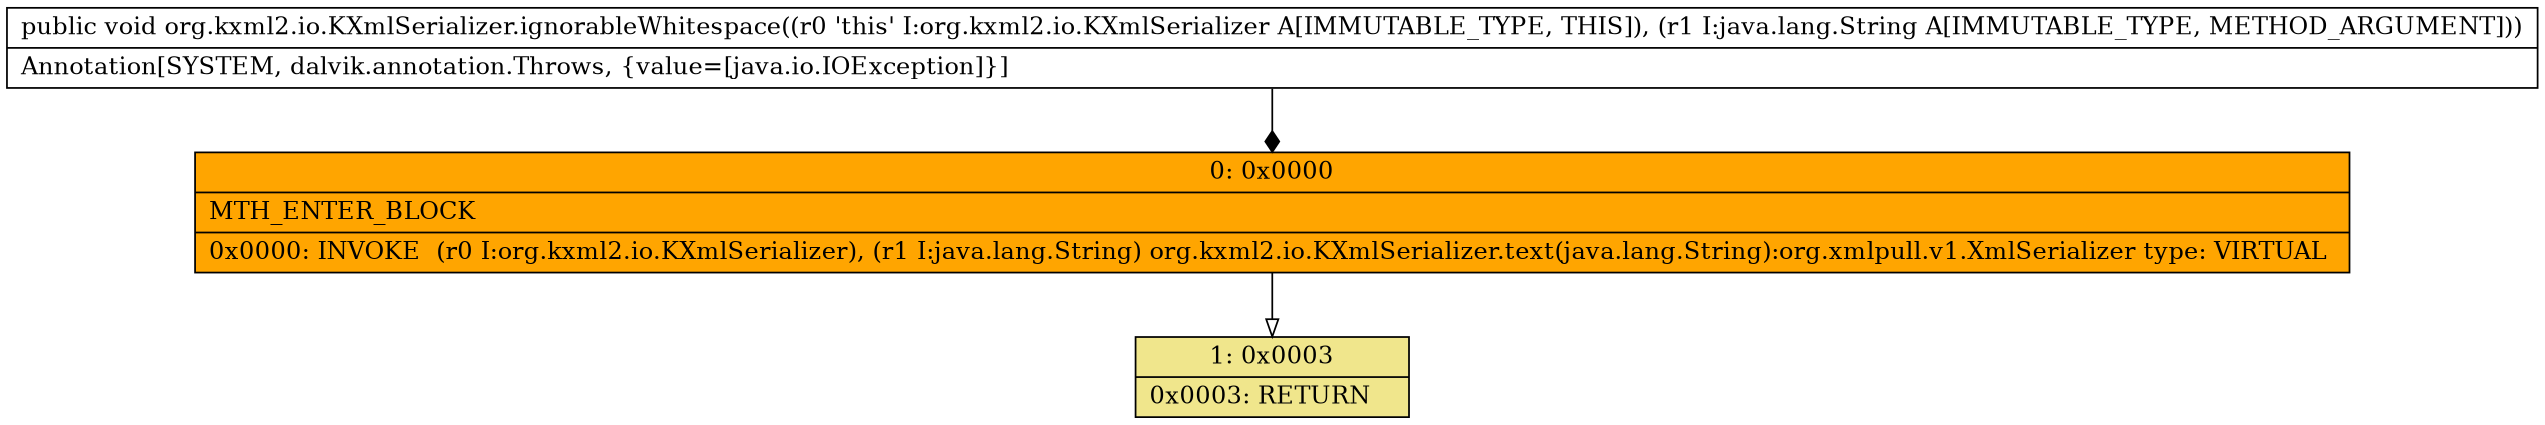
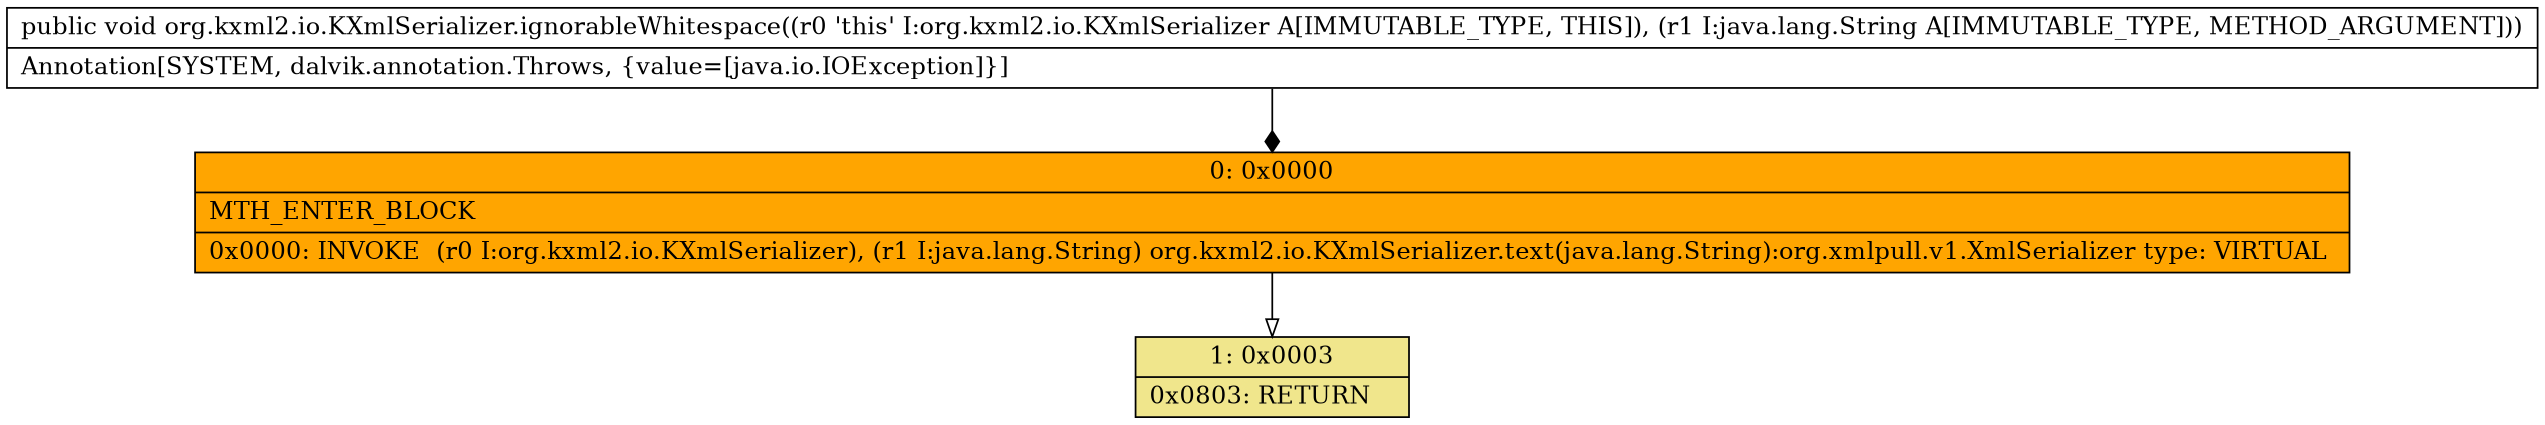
(1272, 396) -> (1272, 396)
